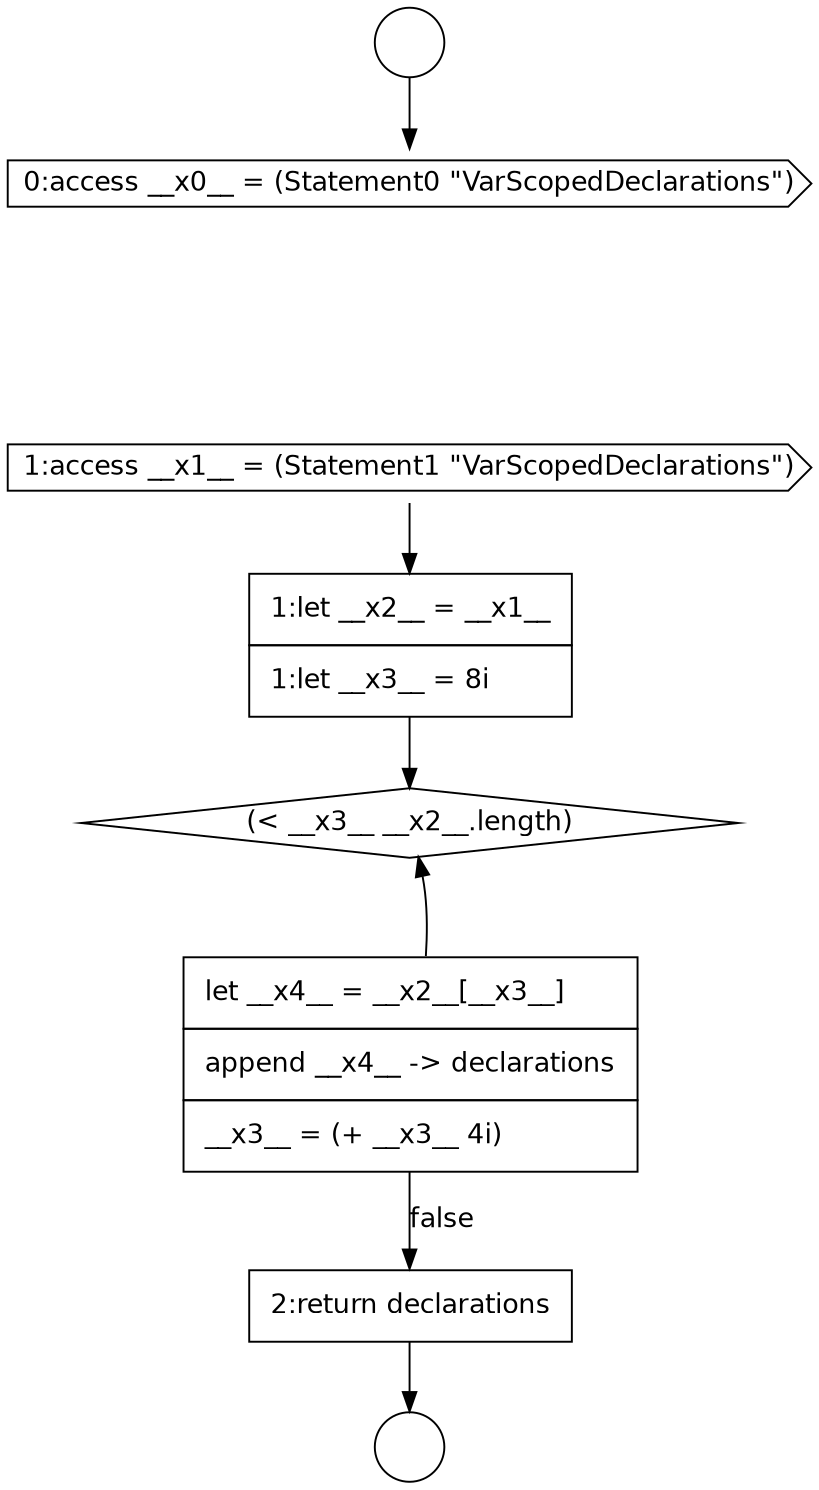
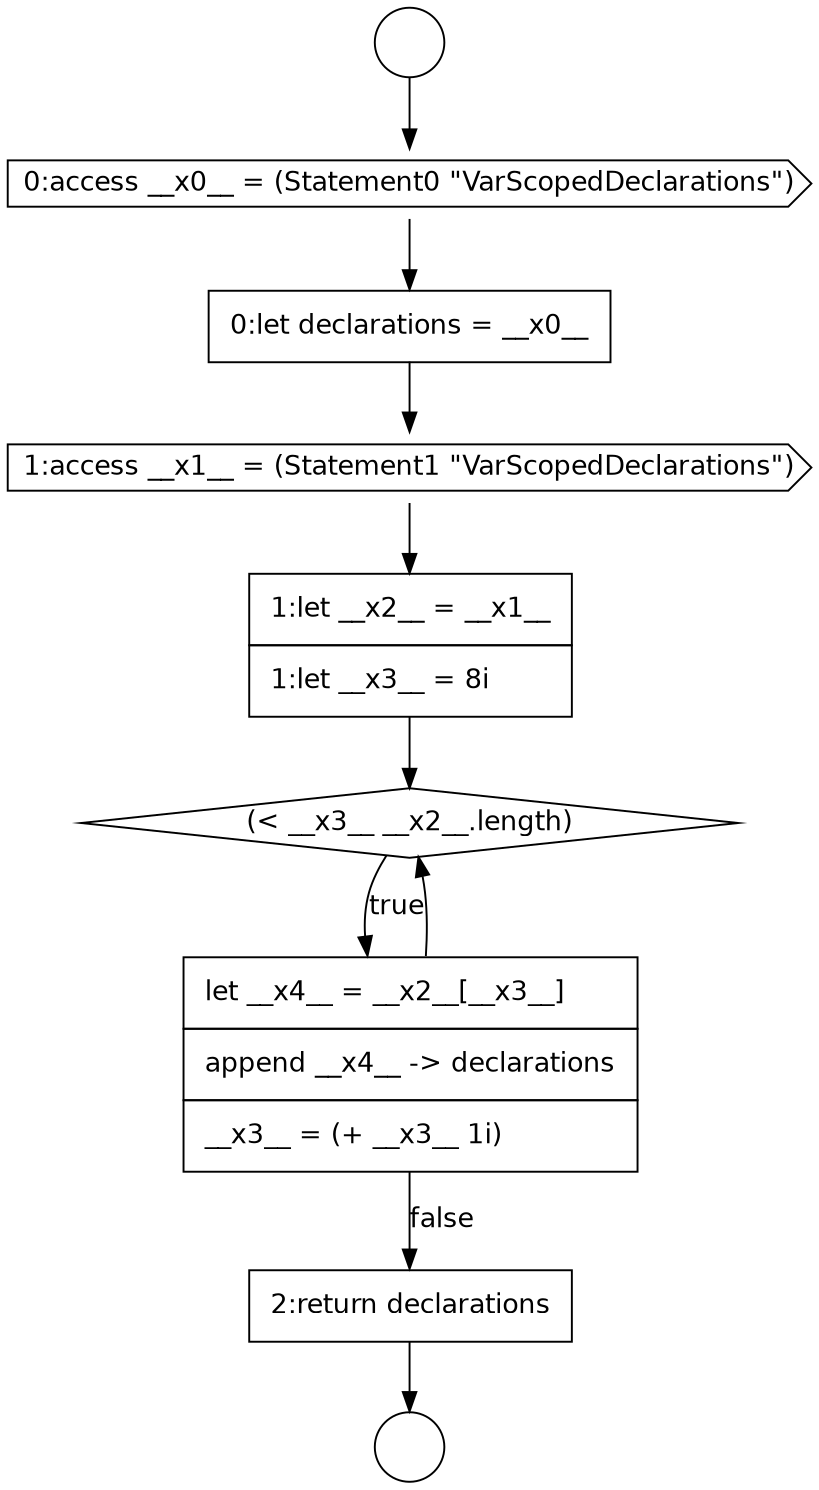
none -> (410, 326)
none -> (369, 894)
(354, 1135) -> (354, 1135)
